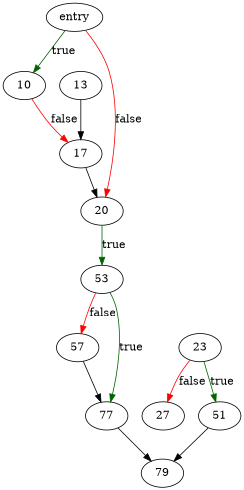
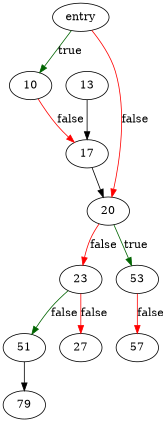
none -> (90, 240)
(222, 382) -> (64, 313)
(107, 416) -> none
